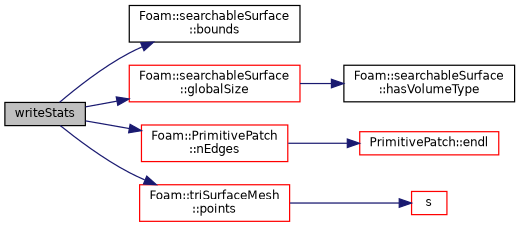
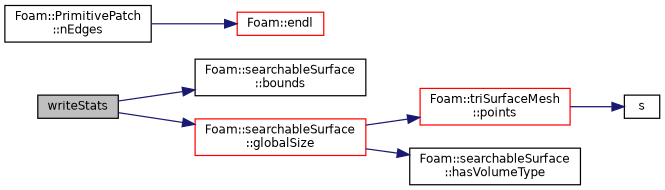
(107, 125) -> none
(215, 143) -> (78, 24)
(429, 143) -> (280, 24)
(101, 155) -> (387, 122)
(429, 203) -> (642, 107)
